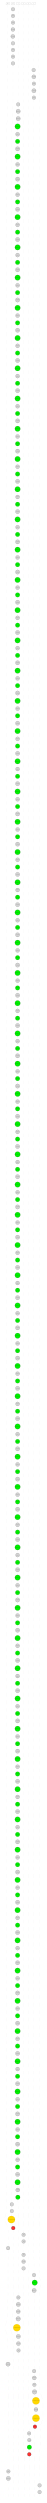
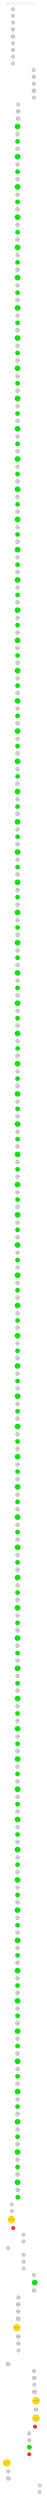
none -> (7, 2463)
